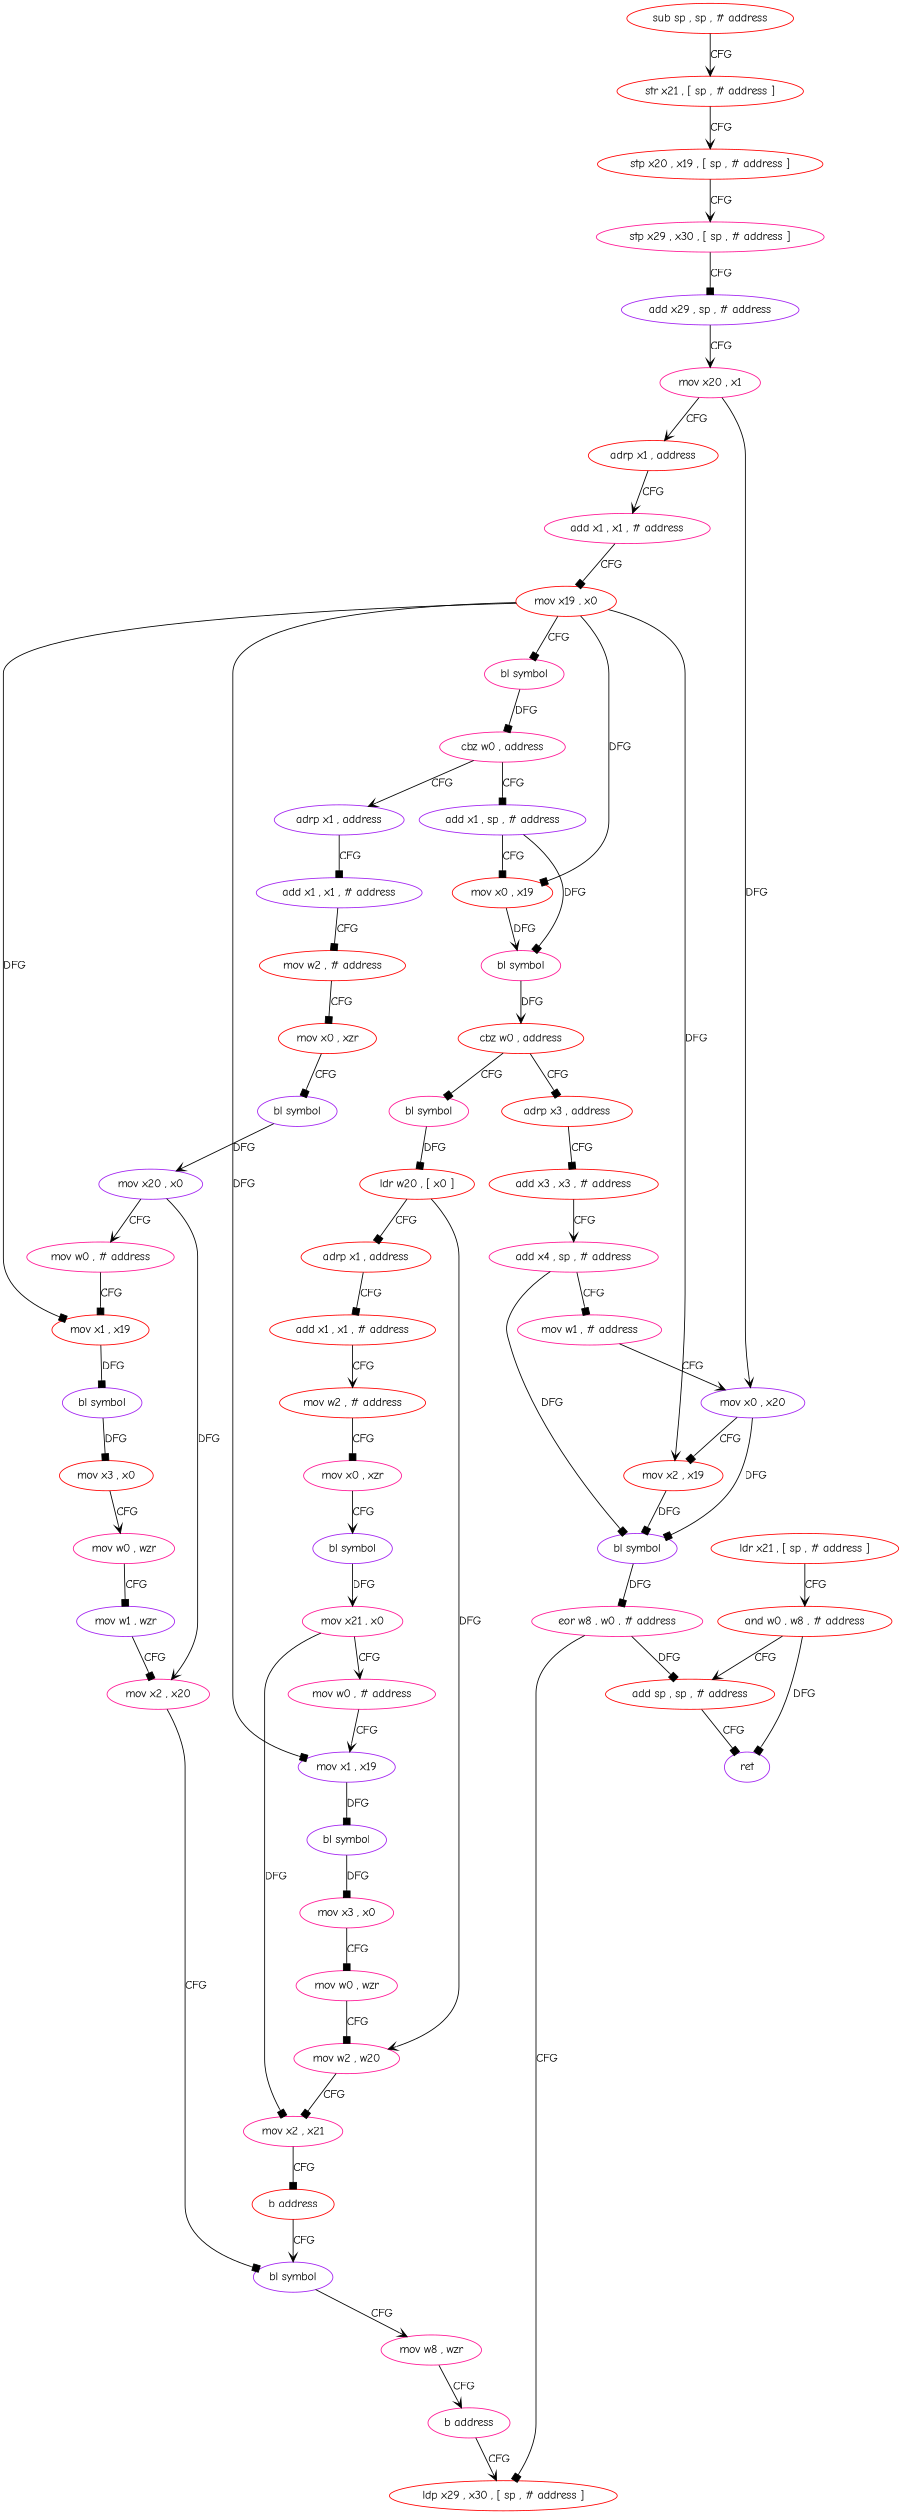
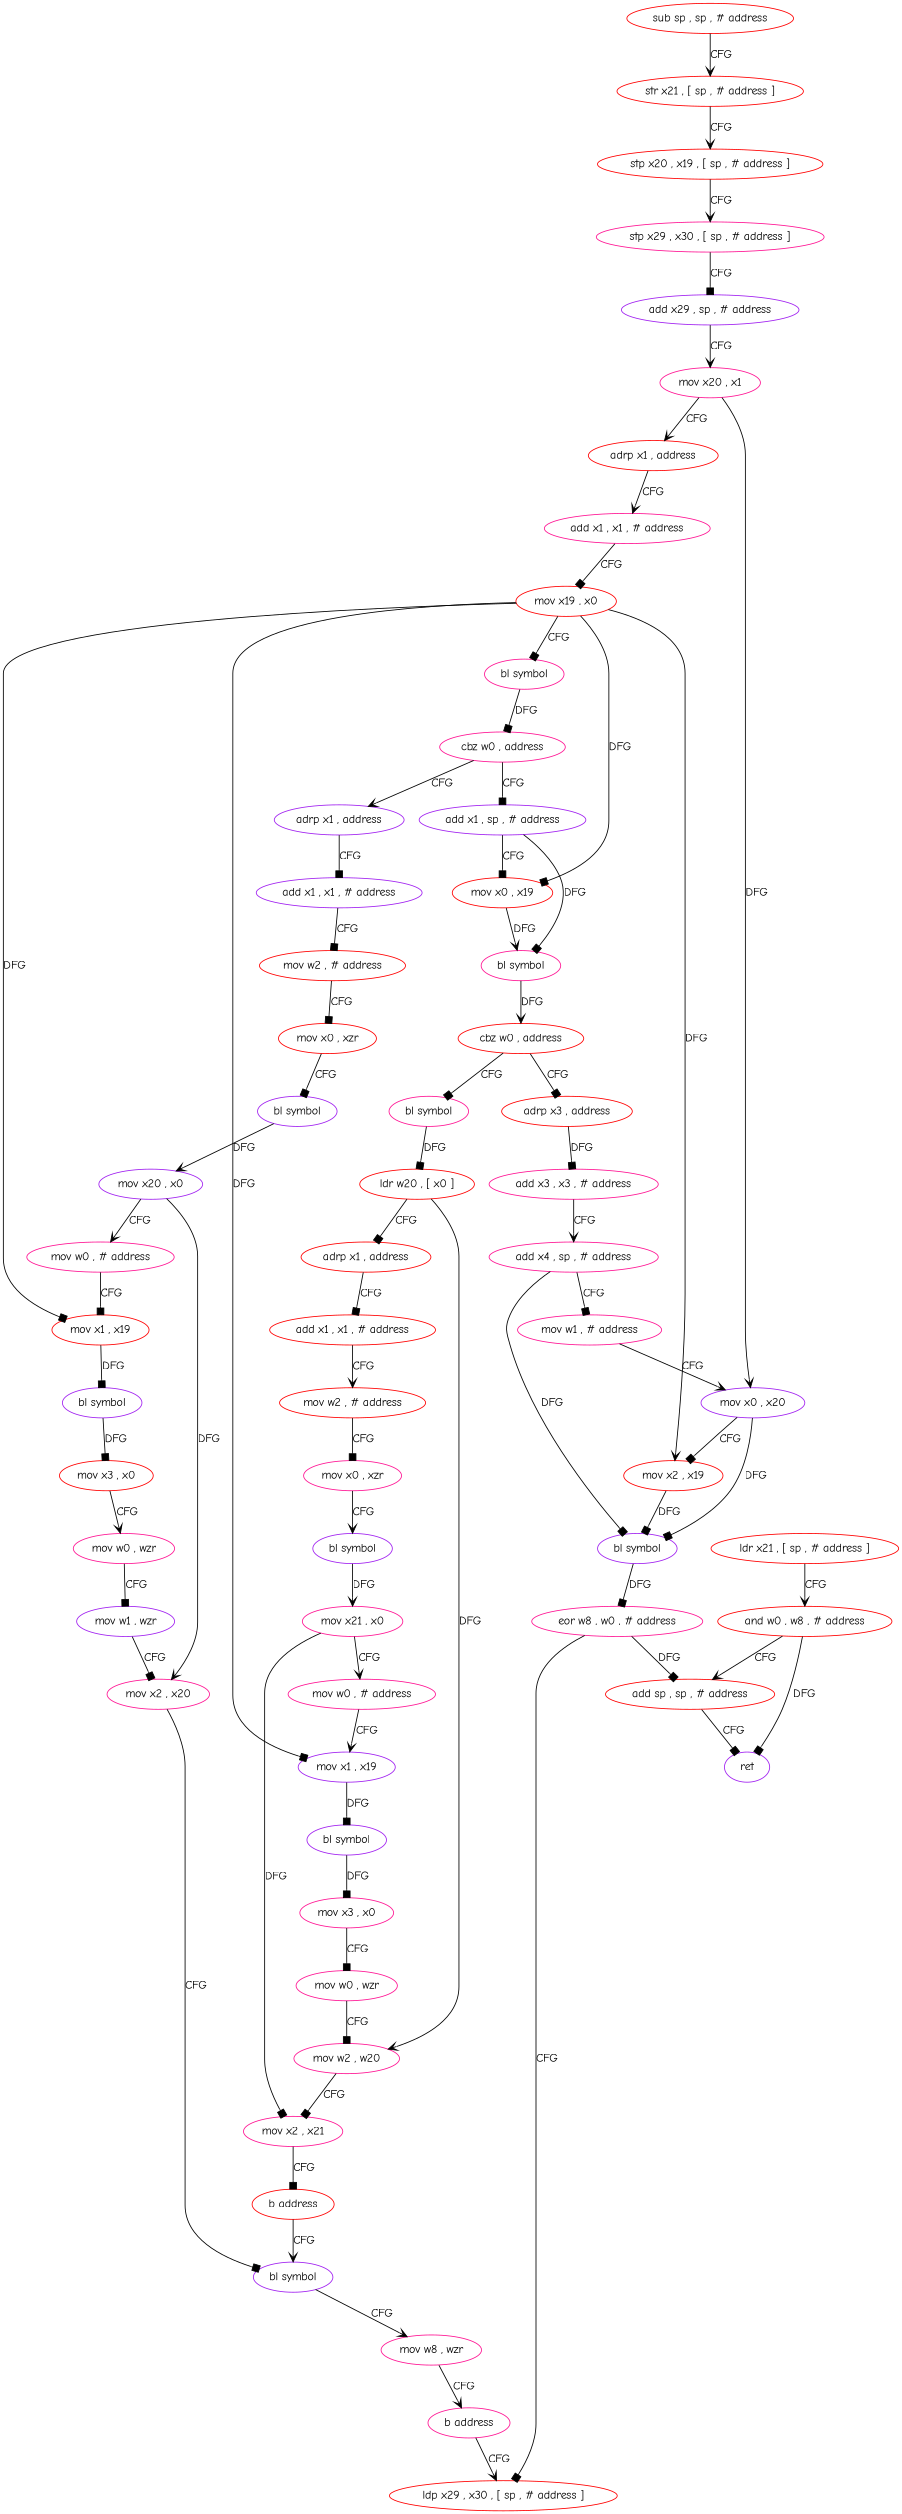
(582, 1148) -> (582, 1148)
(574, 1184) -> (574, 1184)
